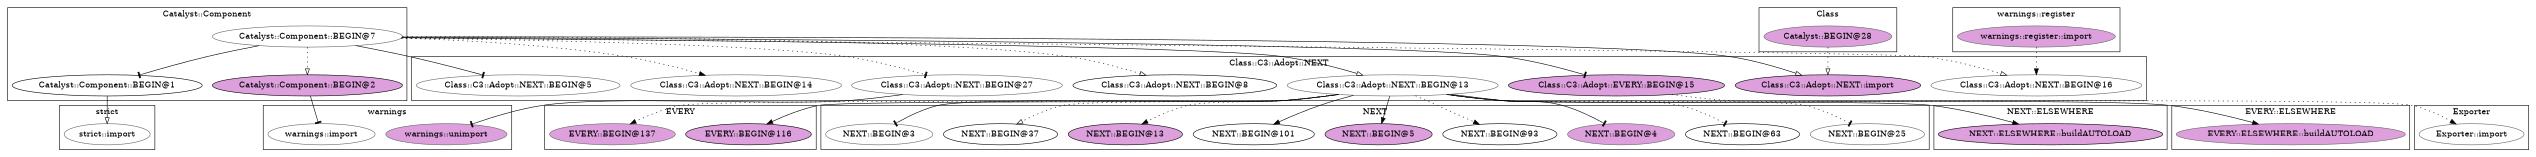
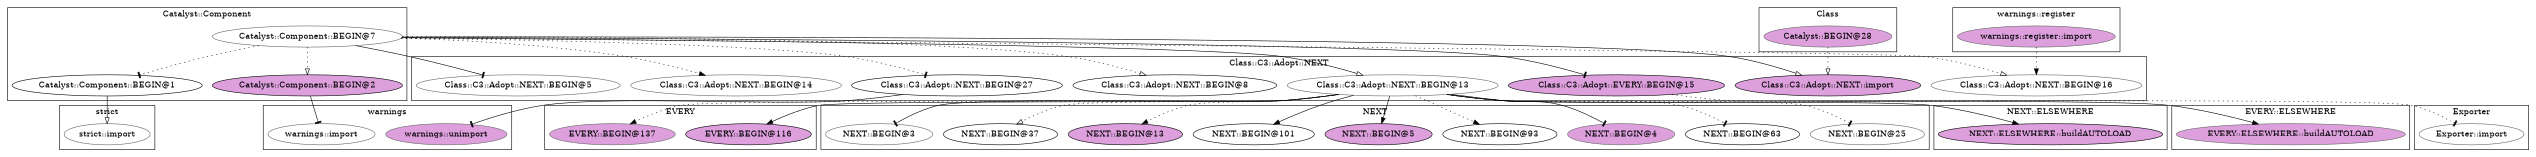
(200, 58) -> (200, 58)
(957, 85) -> (957, 85)
(2161, 101) -> (2161, 101)
